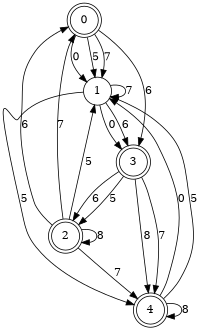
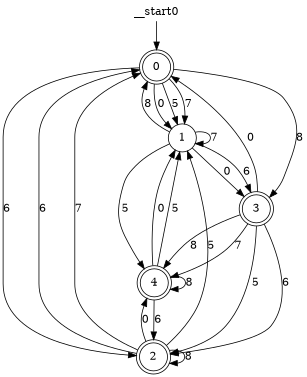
none -> (157, 12)
(149, 91) -> (300, 138)
none -> (148, 115)
none -> (231, 127)
none -> (3, 205)
(118, 273) -> (146, 320)
none -> (154, 316)
